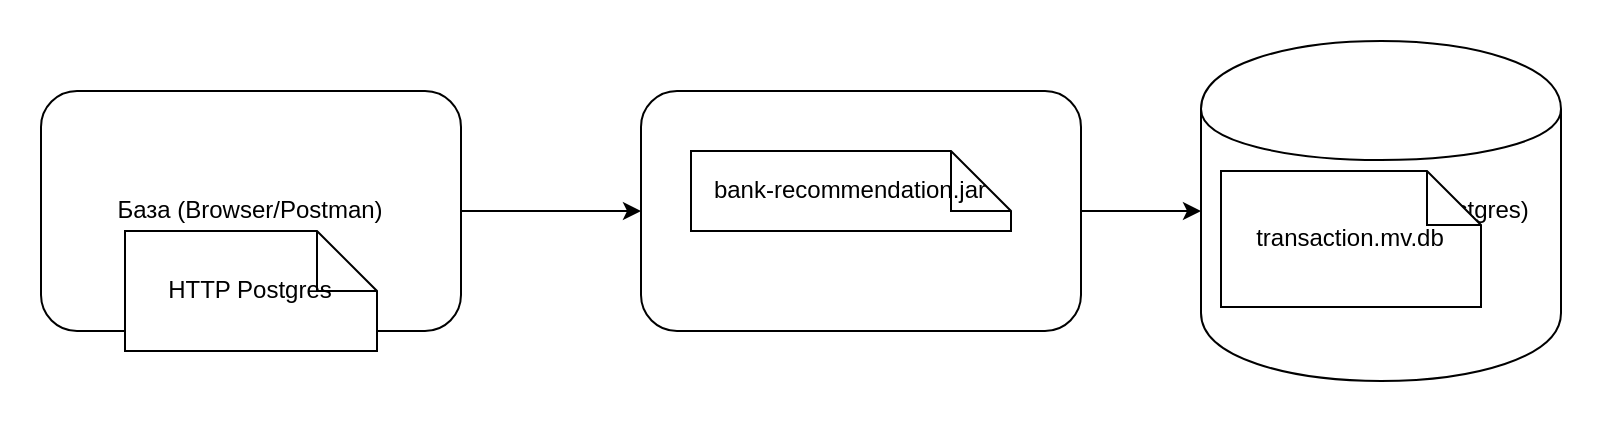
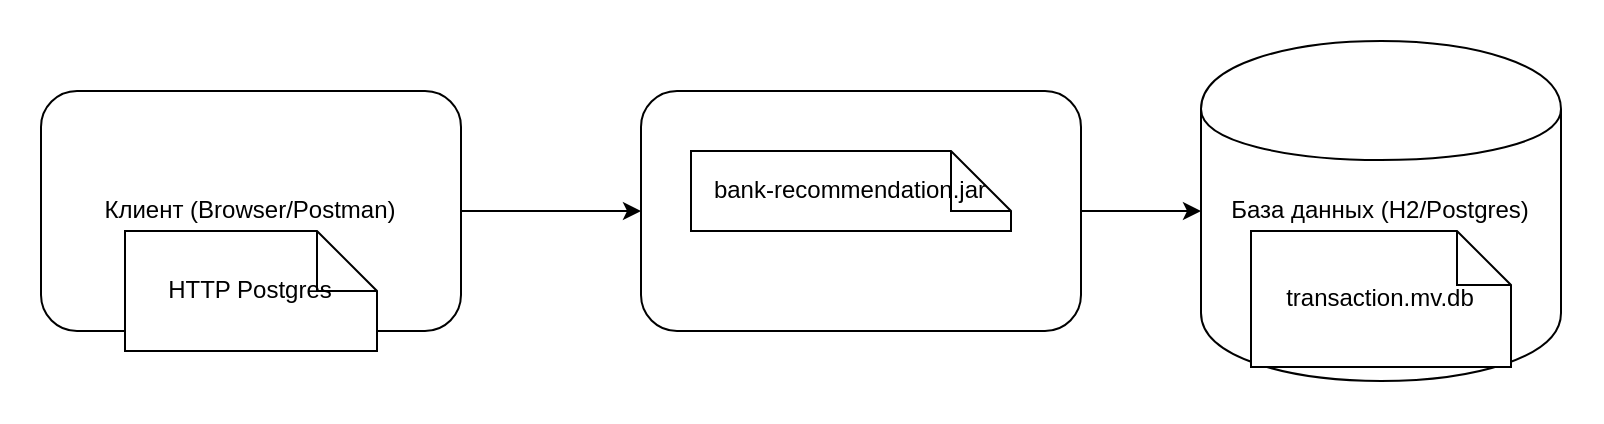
(251, 211) -> (251, 211)
(1381, 211) -> (1381, 211)
(1351, 239) -> (1381, 299)
